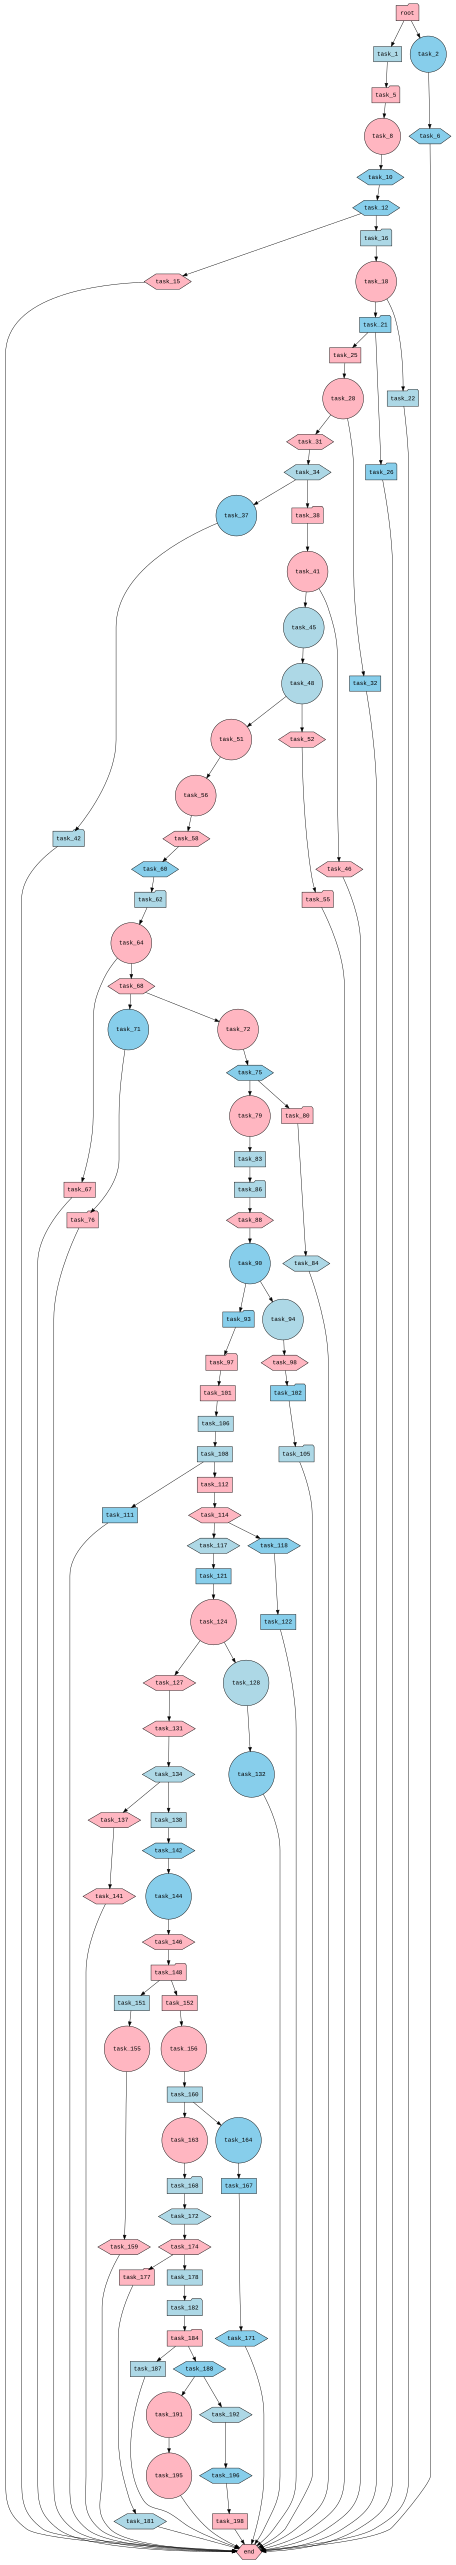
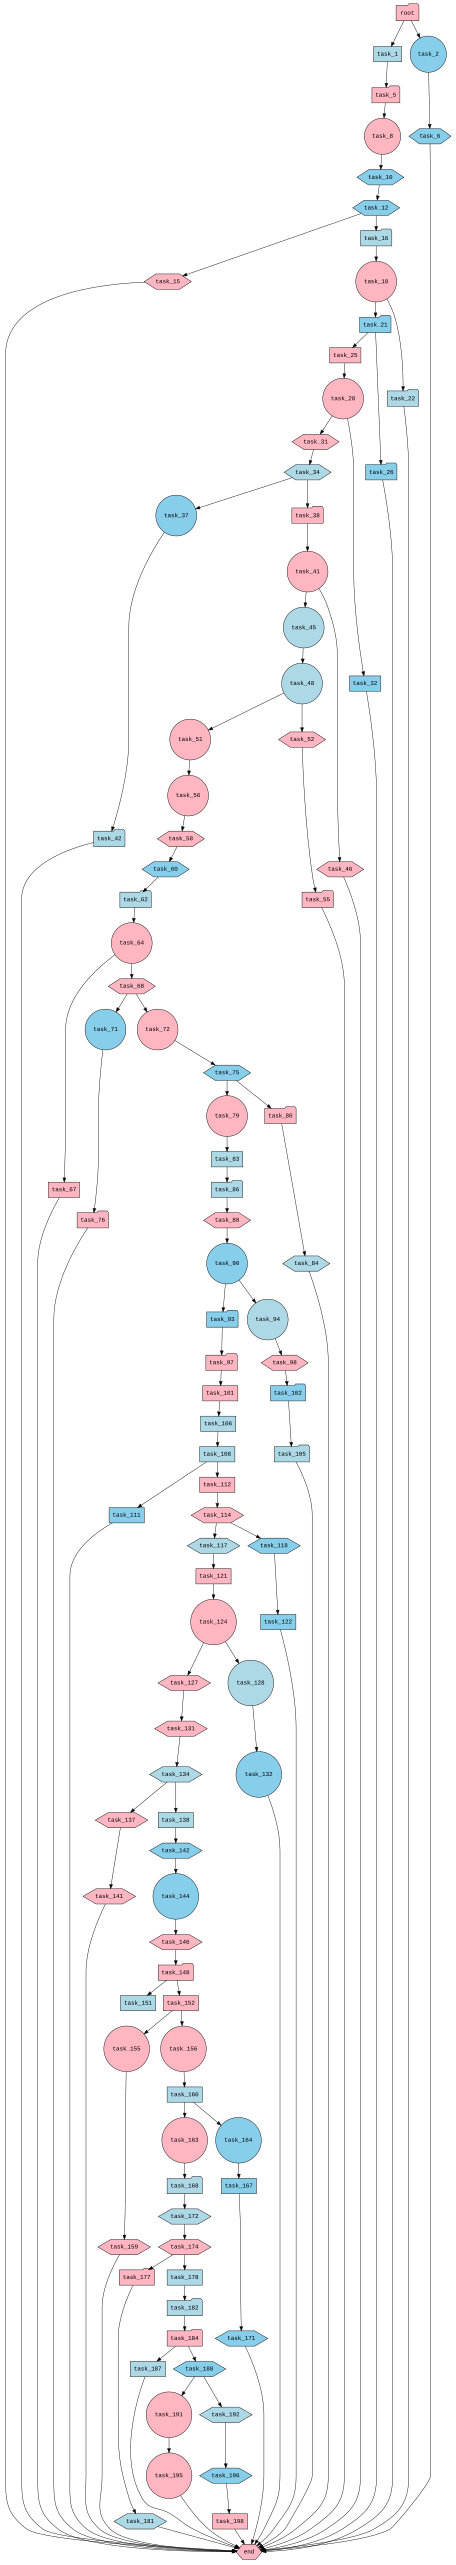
(214, 1576) -> (214, 1576)
(130, 2016) -> (160, 2021)
